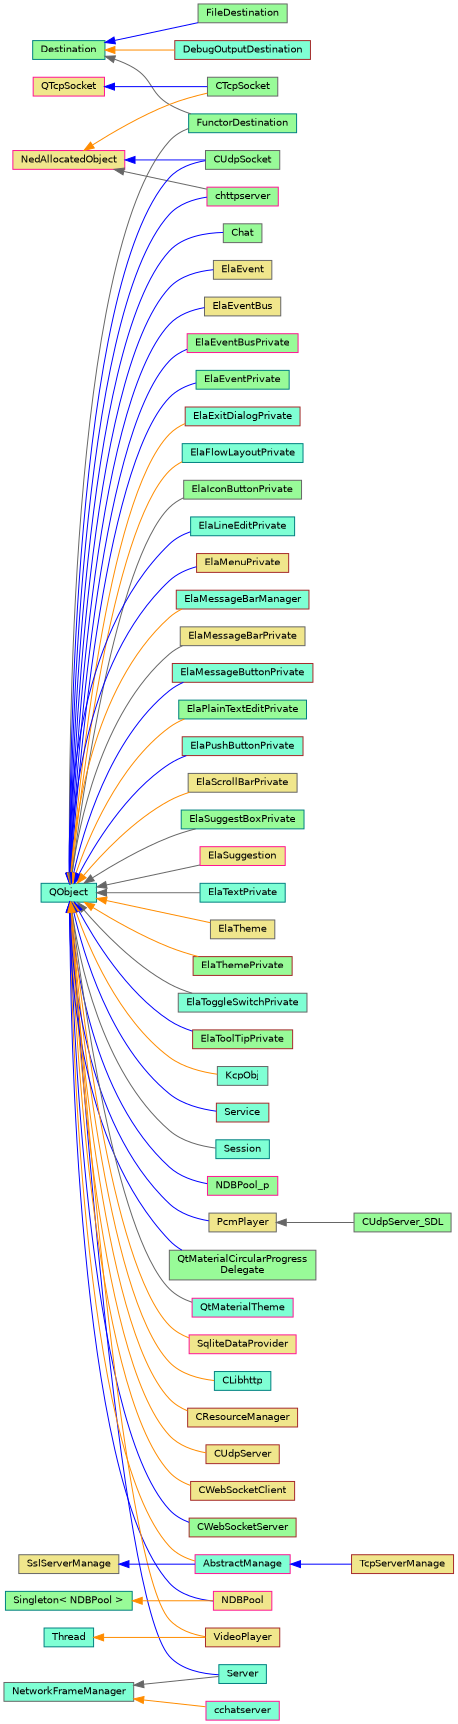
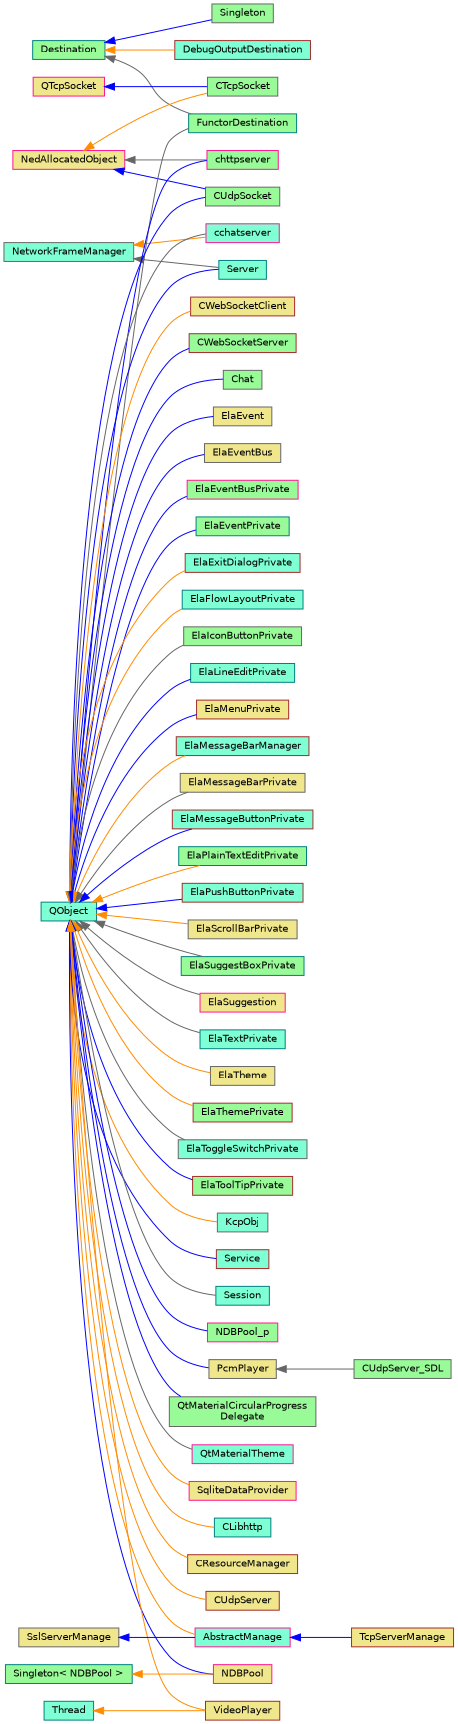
(243, 13) -> (243, 13)
none -> (105, 441)
